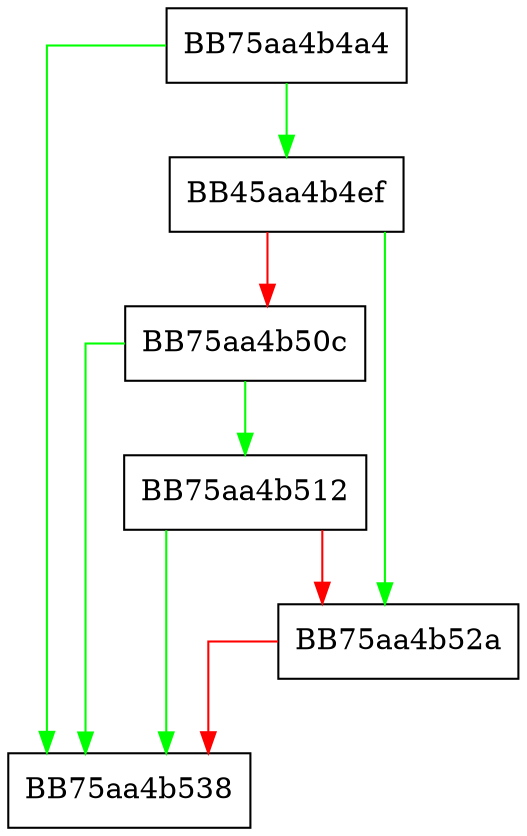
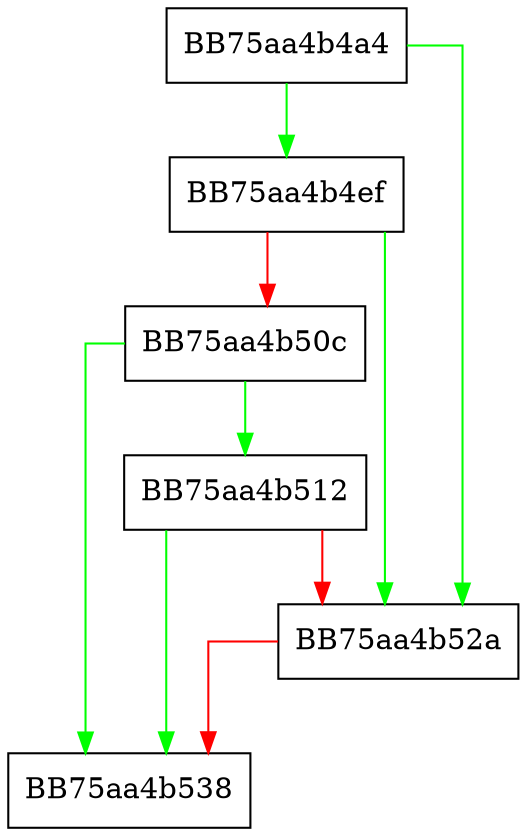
(287, 195) -> (287, 195)
(47, 329) -> (463, 287)
